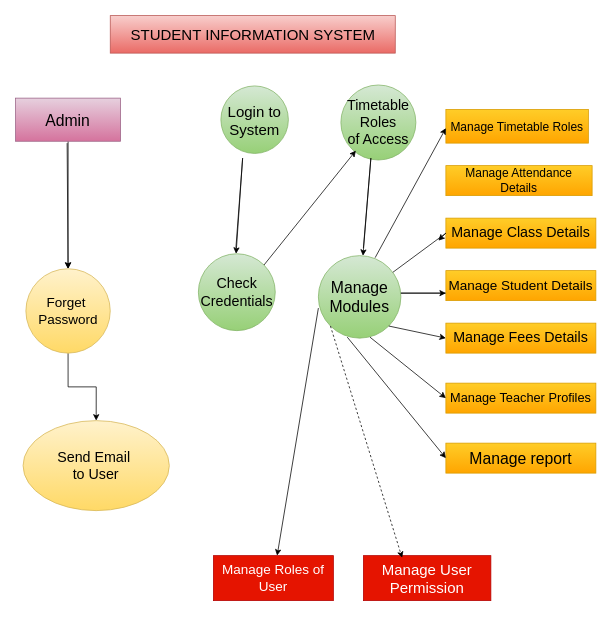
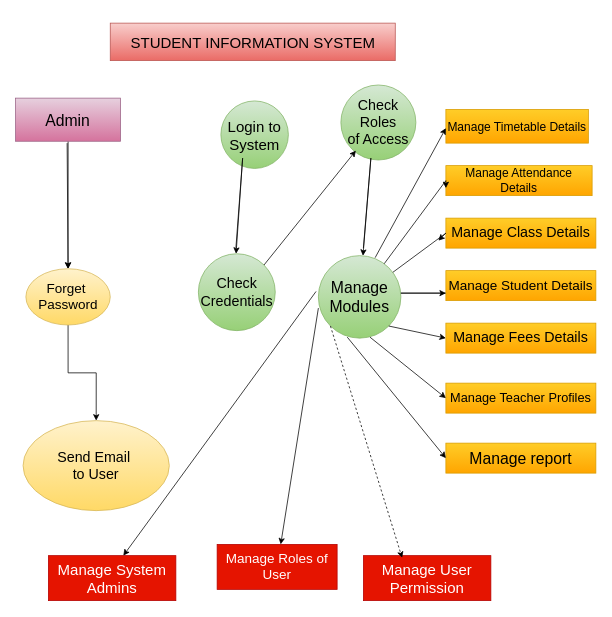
(253, 34) -> (253, 42)
(255, 119) -> (255, 134)
(378, 123) -> (378, 123)
(517, 126) -> (517, 126)
none -> (416, 221)
(68, 311) -> (68, 297)
none -> (221, 421)
none -> (112, 578)
(273, 578) -> (277, 567)
